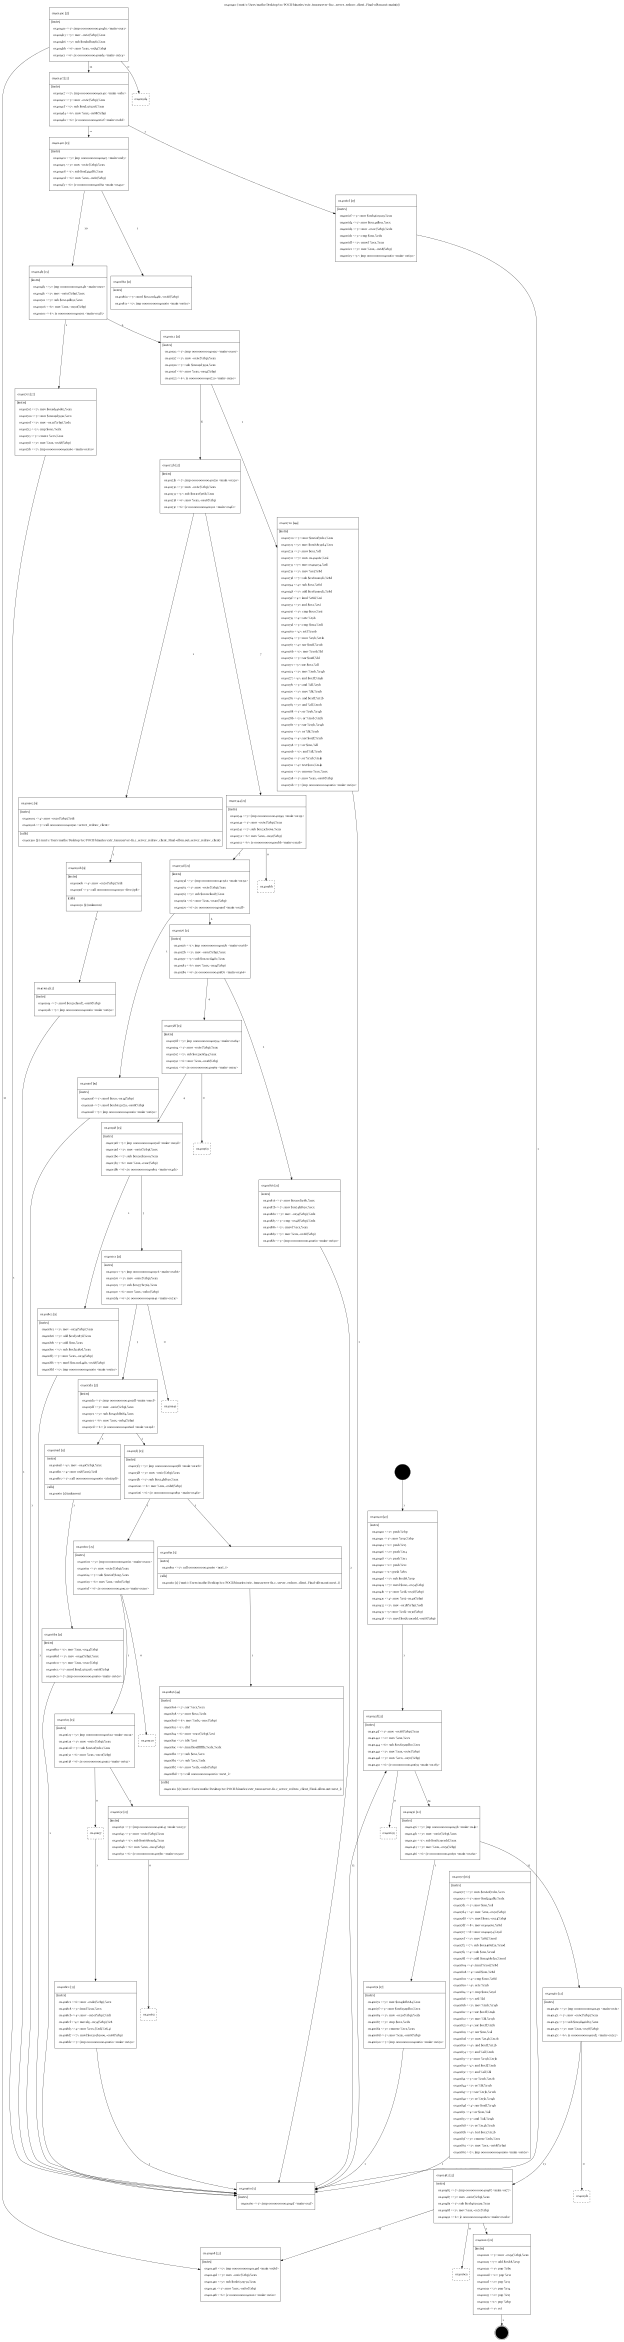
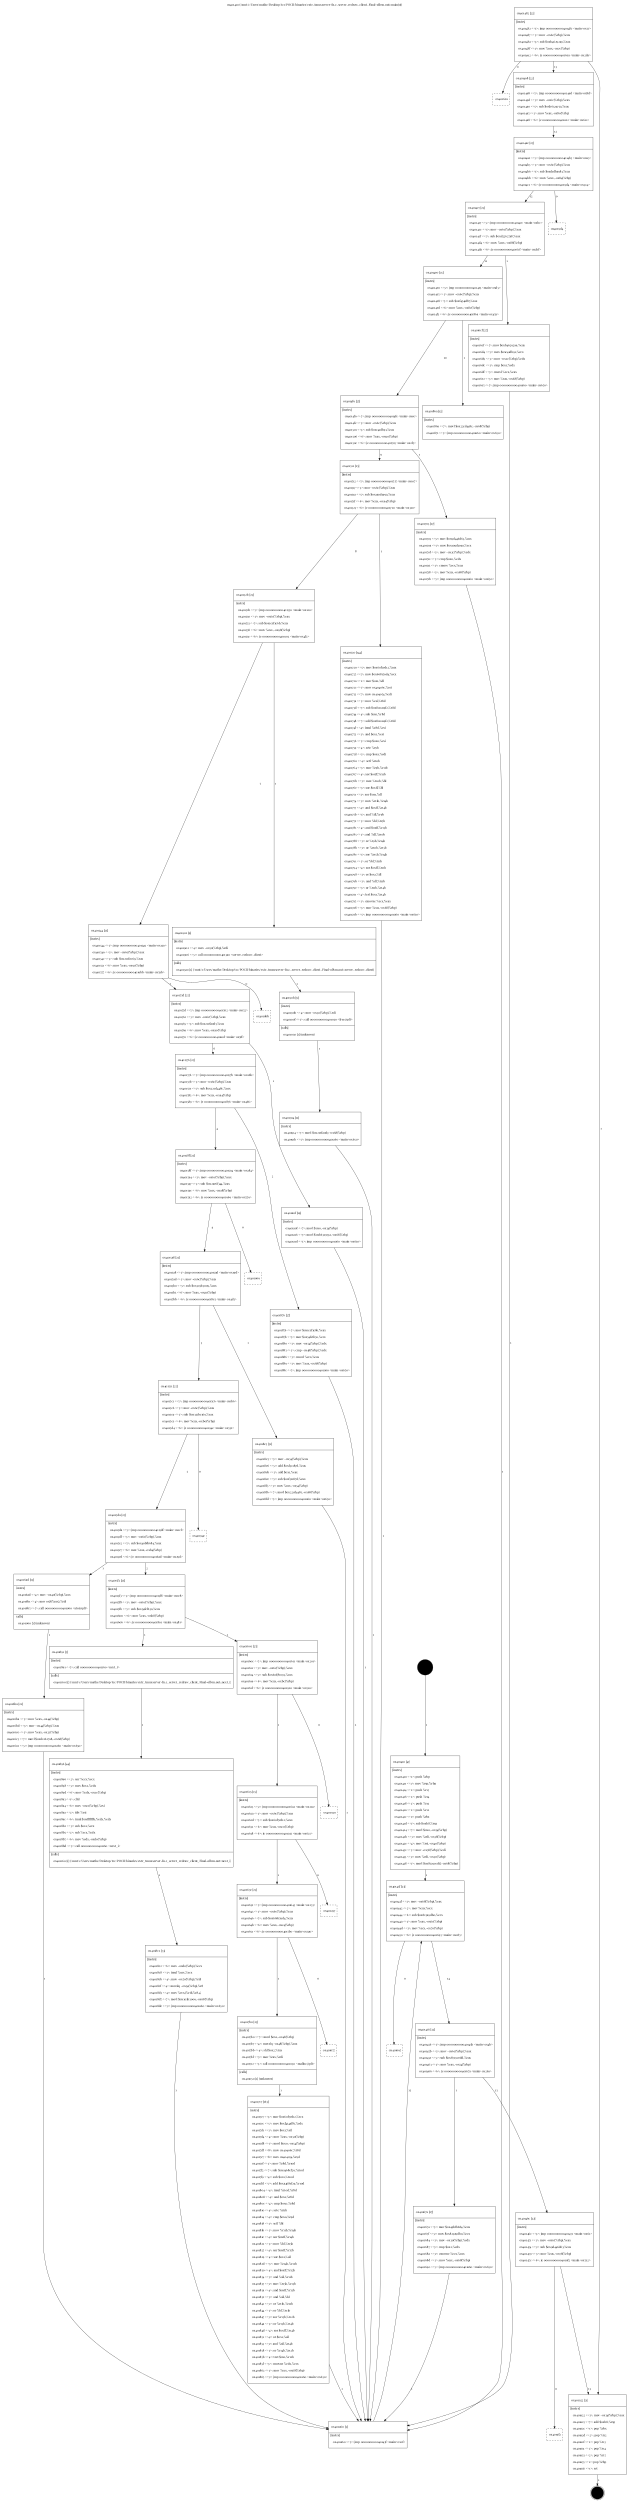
(3, 1219) -> (553, 131)
(95, 1909) -> (166, 1905)
none -> (277, 2051)
(565, 2122) -> (574, 2329)
